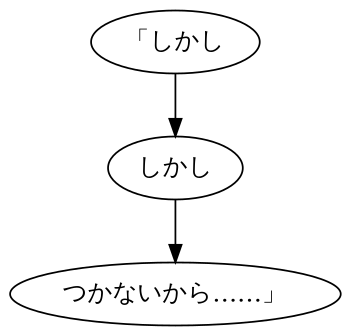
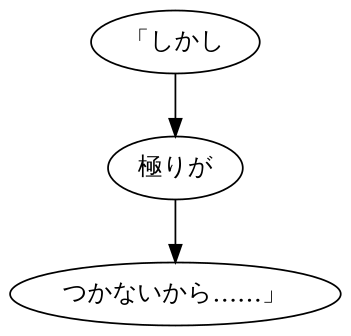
(175, 168) -> (175, 168)
